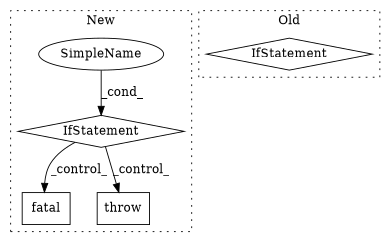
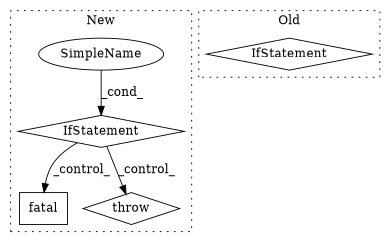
(123, 209) -> (131, 209)
